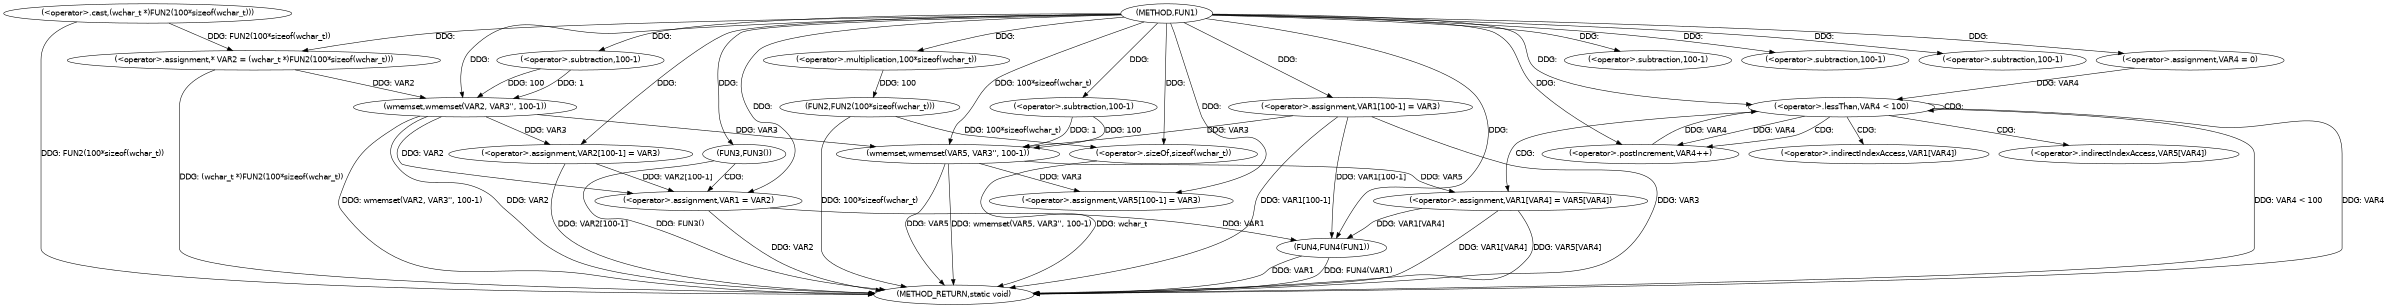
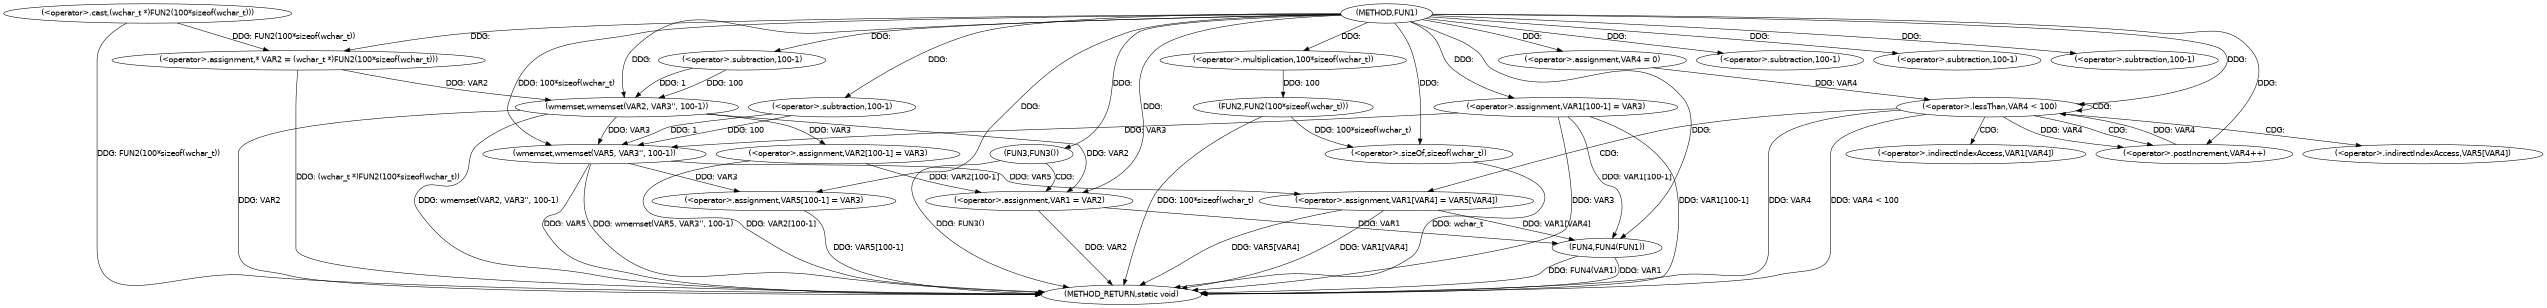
(735, 32) -> none
none -> (884, 278)
